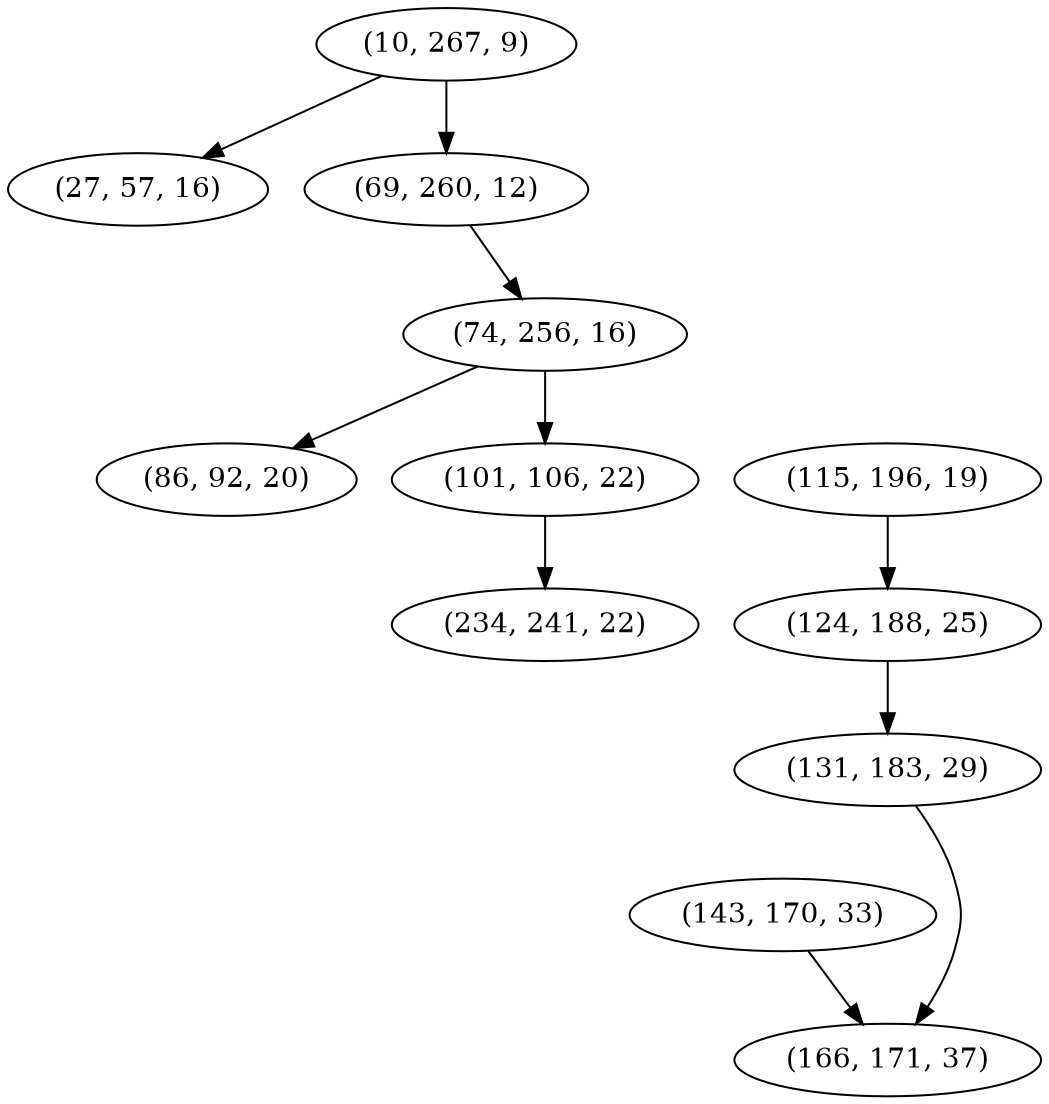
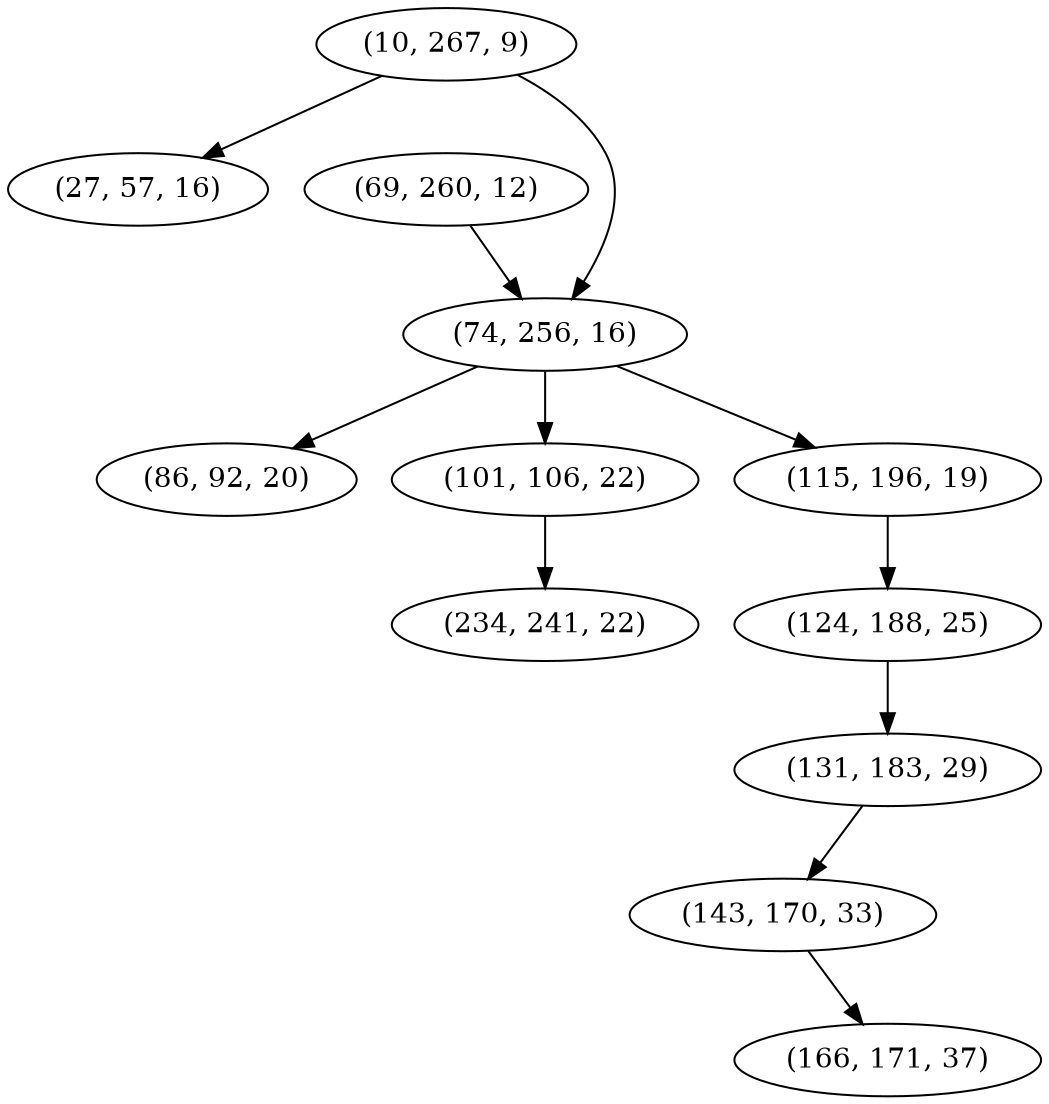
(446, 107) -> (609, 161)
none -> (706, 403)
(960, 905) -> (841, 834)
